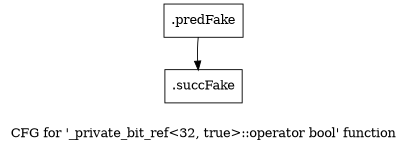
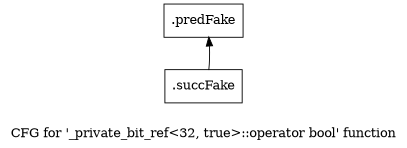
(198, 49) -> (210, 58)
